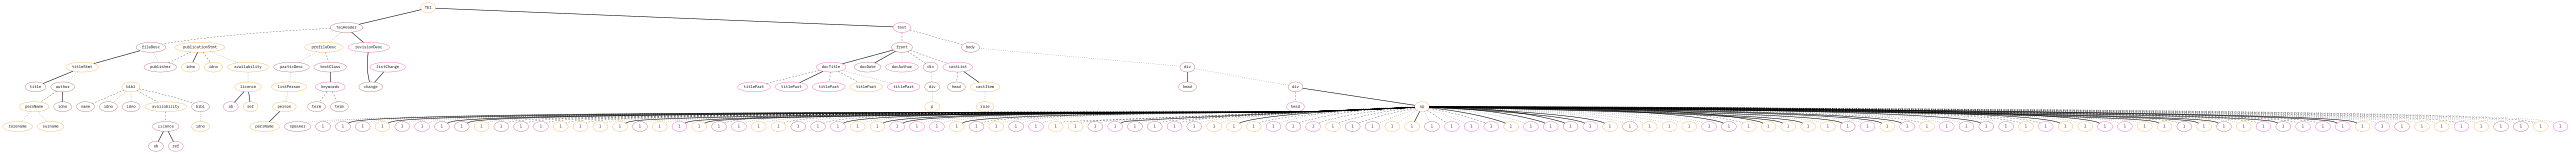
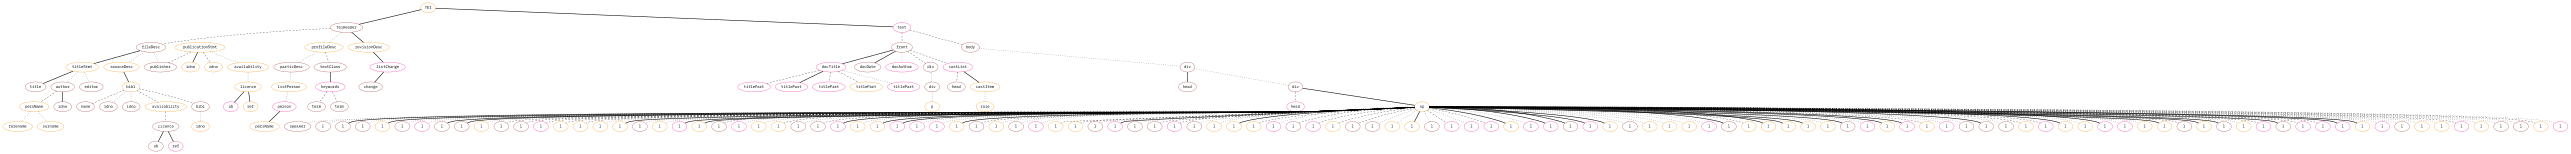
(369, 47) -> (369, 47)
none -> (122, 67)
(367, 67) -> (378, 57)
none -> (91, 87)
(284, 107) -> (284, 107)
